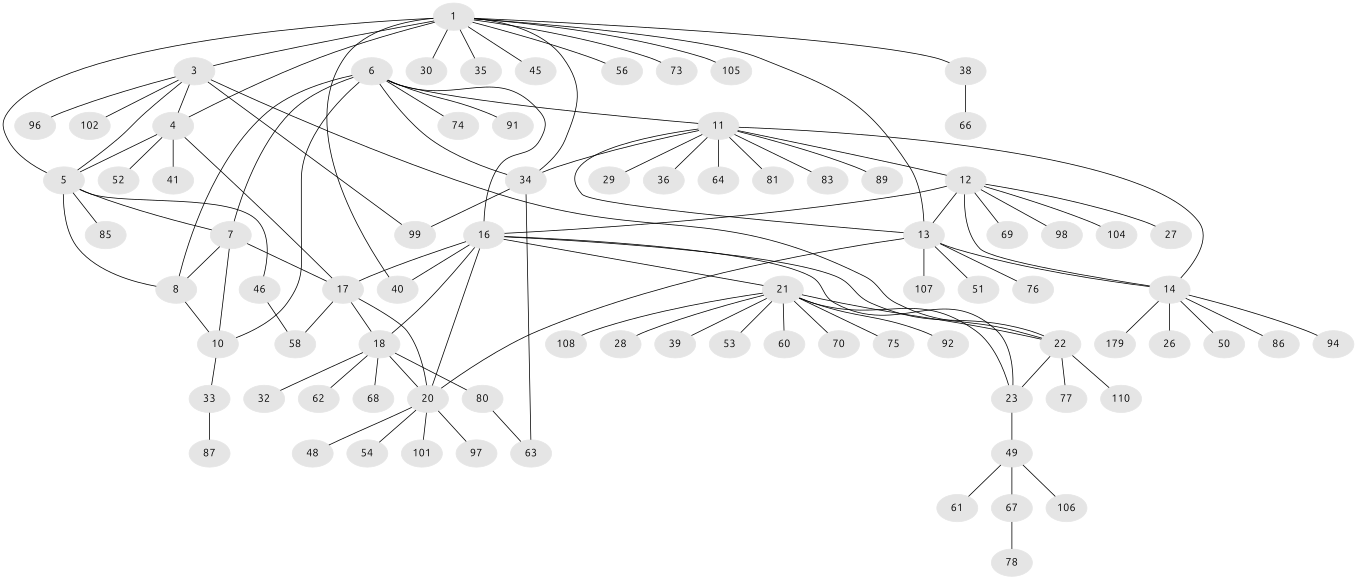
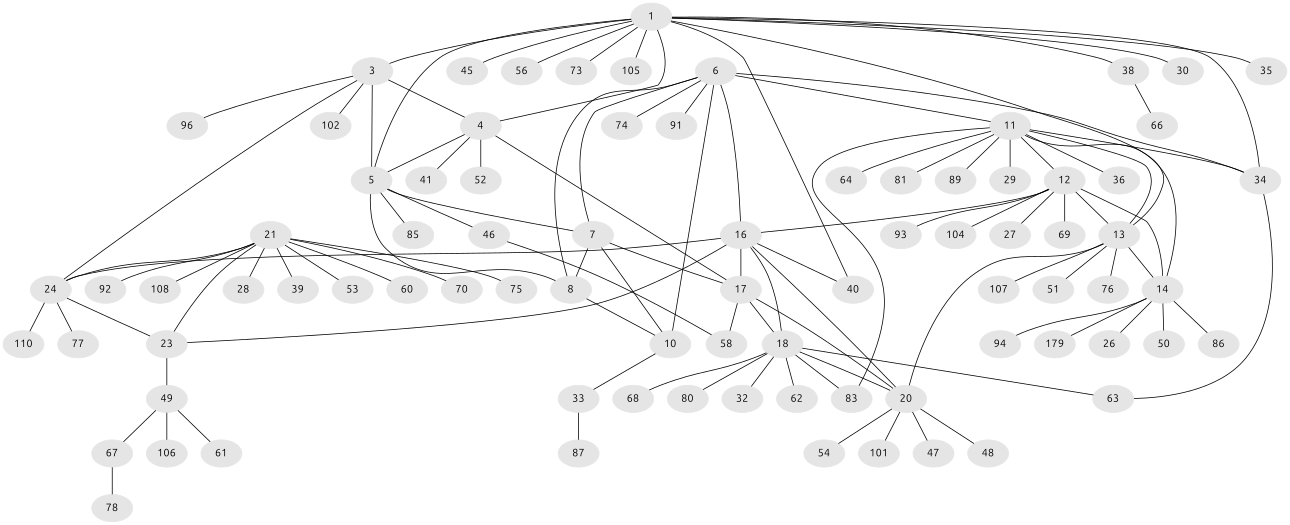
(415, 235) -> none
(1062, 235) -> (901, 235)
(634, 262) -> none
(1060, 344) -> (51, 290)
none -> (817, 372)
(507, 426) -> (948, 372)
(476, 453) -> (934, 453)
